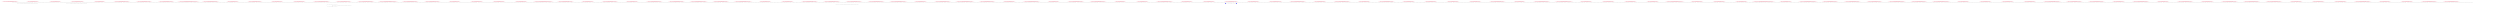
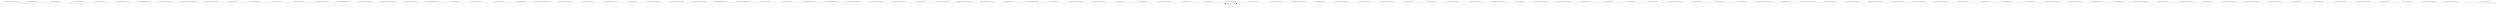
none -> (2484, 2)
